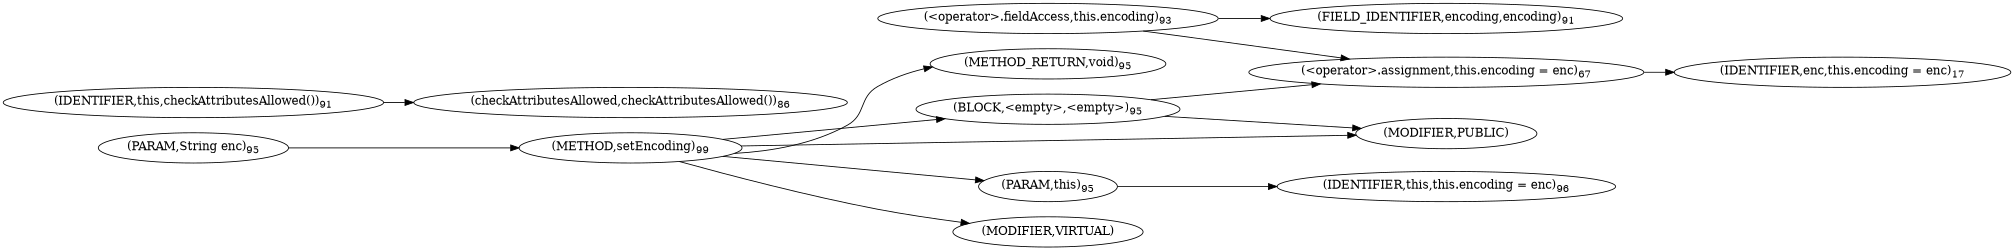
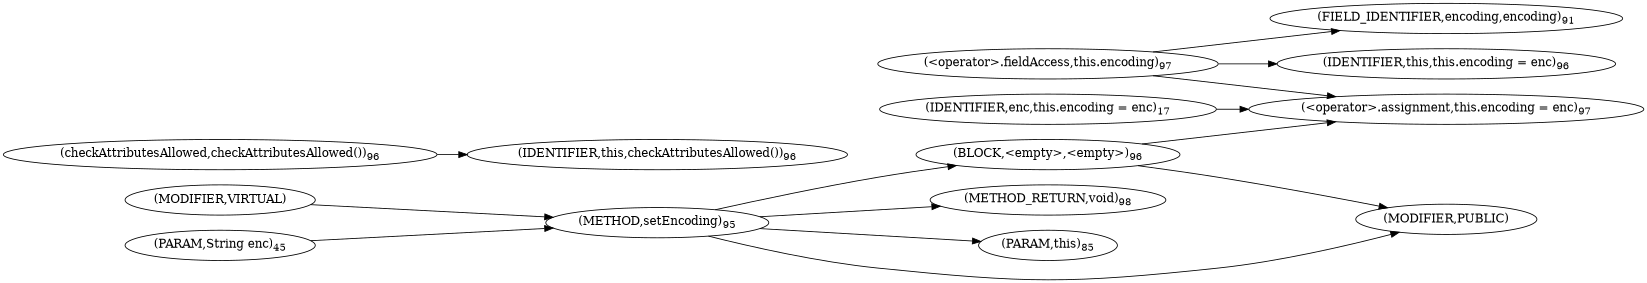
(1166, 17) -> (1166, 63)
(1125, 63) -> (1125, 199)
(1585, 71) -> (1585, 108)
(1655, 72) -> (1228, 109)
(326, 101) -> (790, 153)
(784, 101) -> (374, 153)
(394, 103) -> (448, 155)
(1136, 108) -> (1136, 153)
(253, 147) -> (280, 244)
(703, 147) -> (730, 221)
(1088, 185) -> (1088, 244)
(1193, 187) -> (1243, 64)
(819, 197) -> (428, 211)
